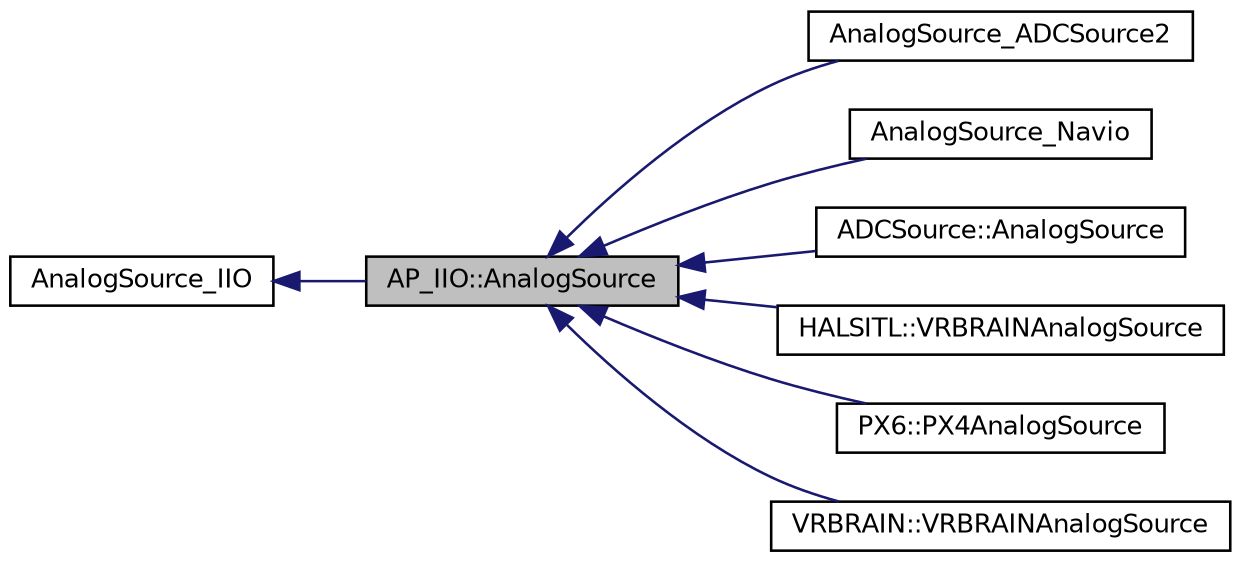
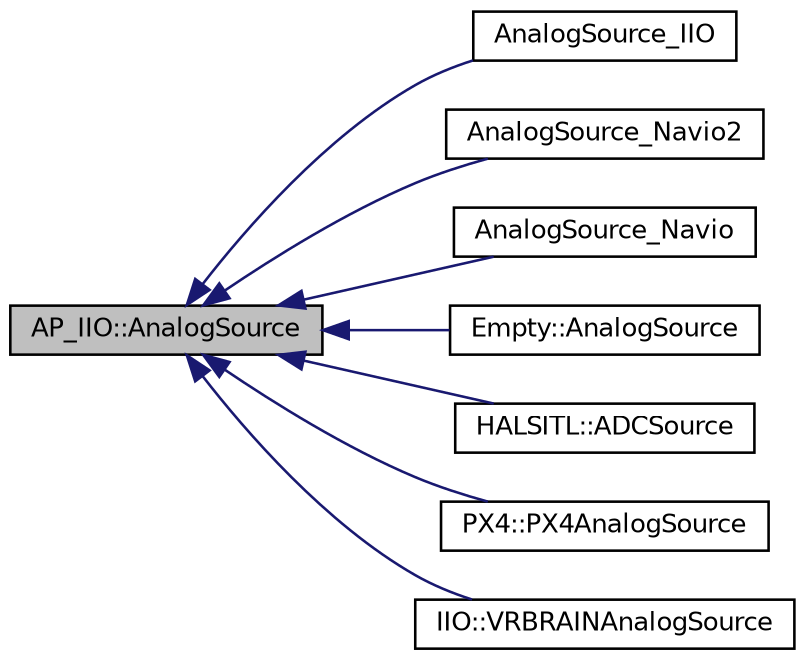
(1001, 36) -> (605, 134)
(1001, 232) -> (605, 330)
(333, 281) -> (323, 154)
(1001, 330) -> (605, 428)
(1001, 428) -> (605, 526)
(1001, 526) -> (605, 624)
